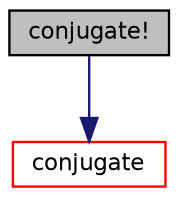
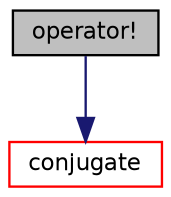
(89, 33) -> (86, 33)
